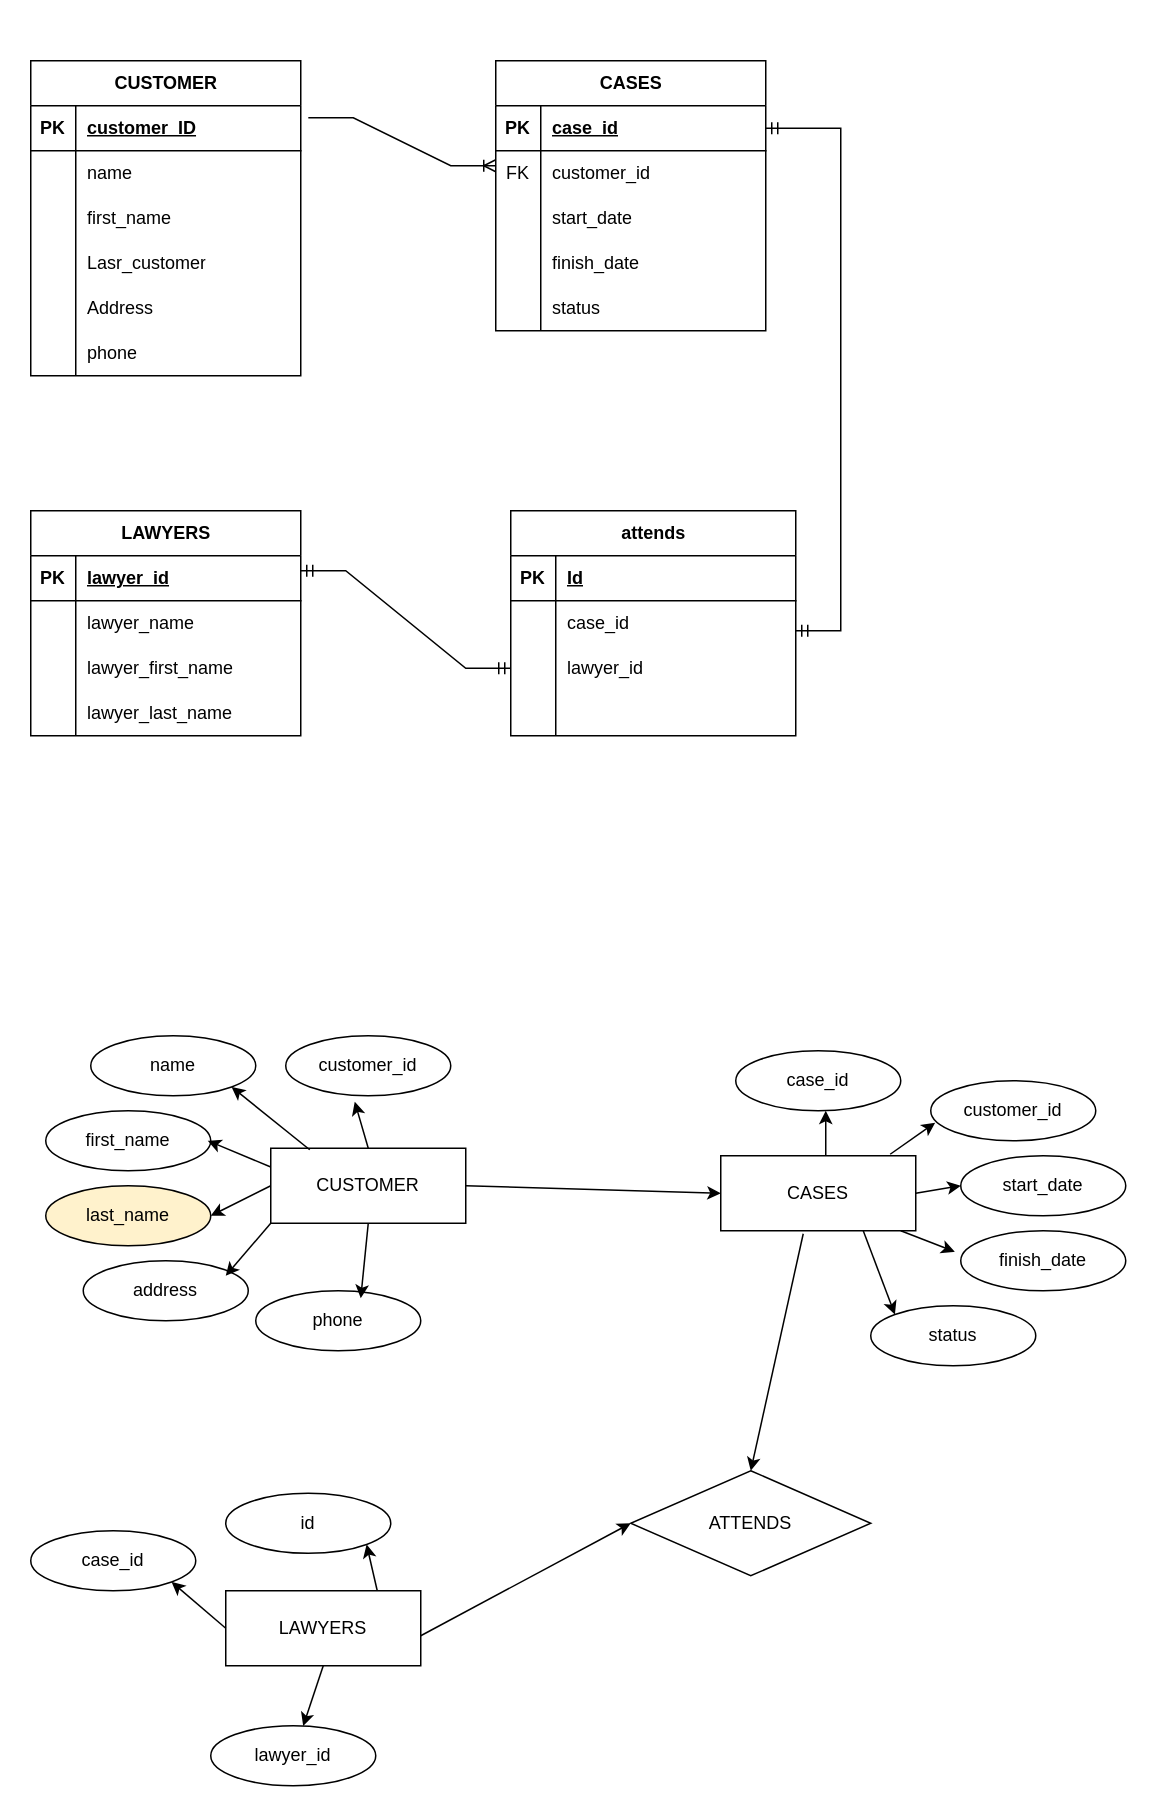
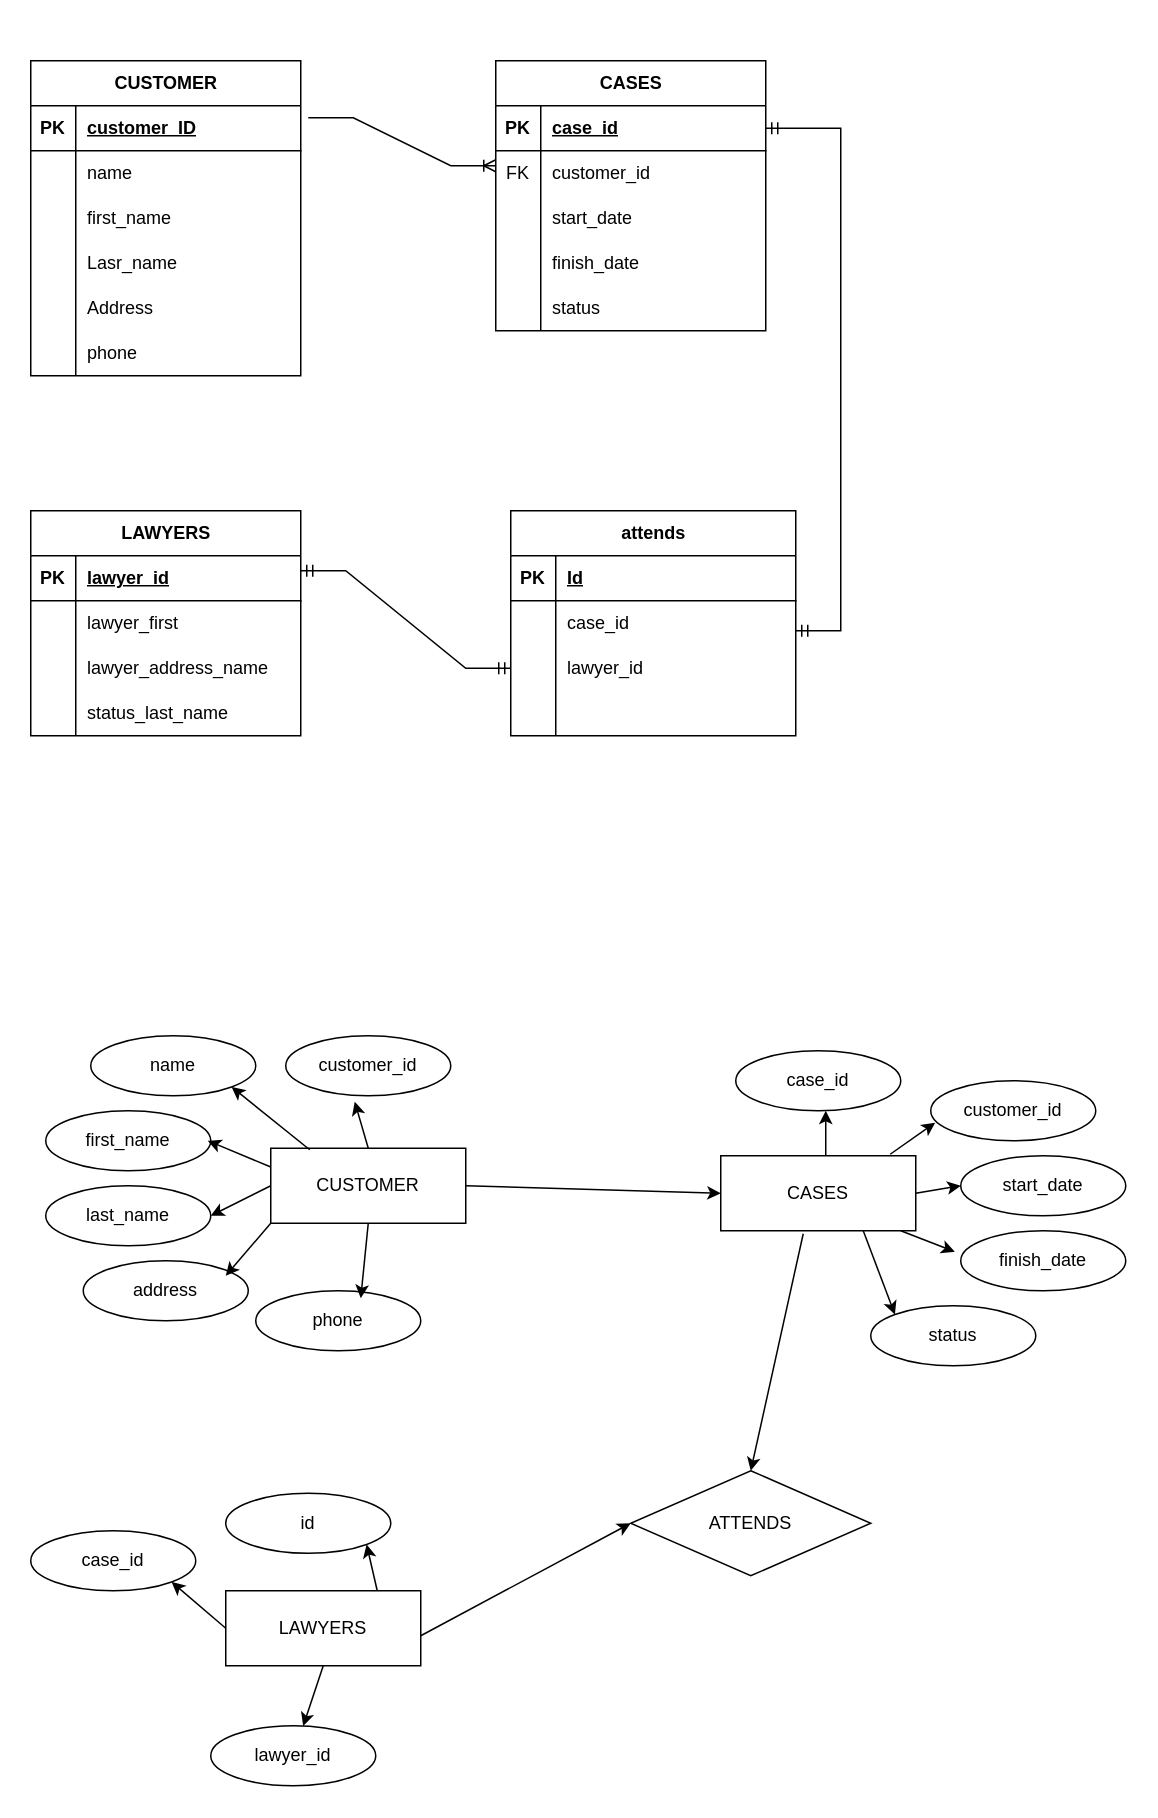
(153, 263) -> (133, 263)
(141, 623) -> (144, 623)
(169, 668) -> (181, 668)
(164, 713) -> (166, 713)
(128, 1216) -> (128, 1216)
